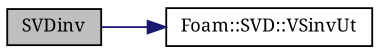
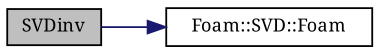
(269, 27) -> (269, 27)
